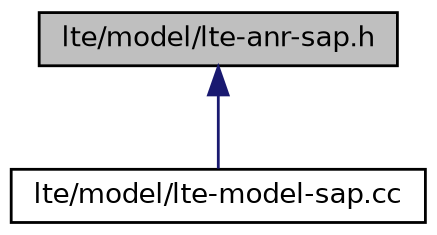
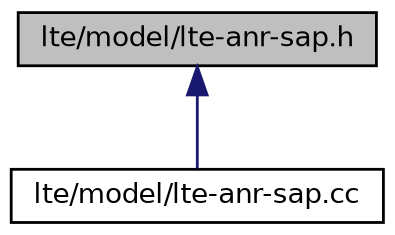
(218, 196) -> (197, 196)
